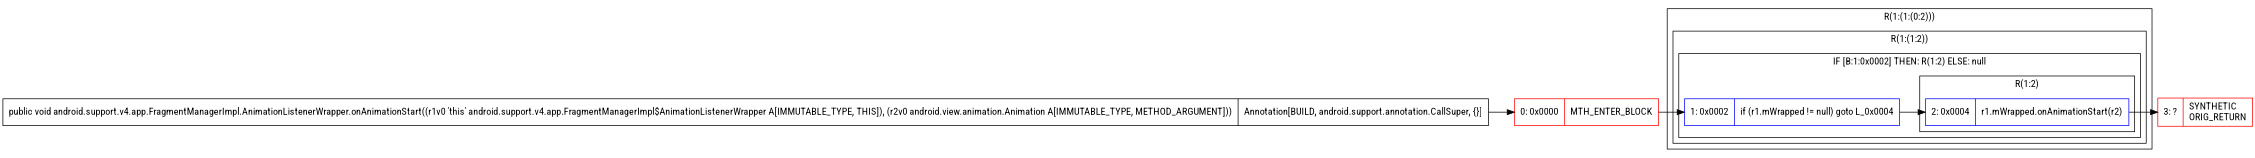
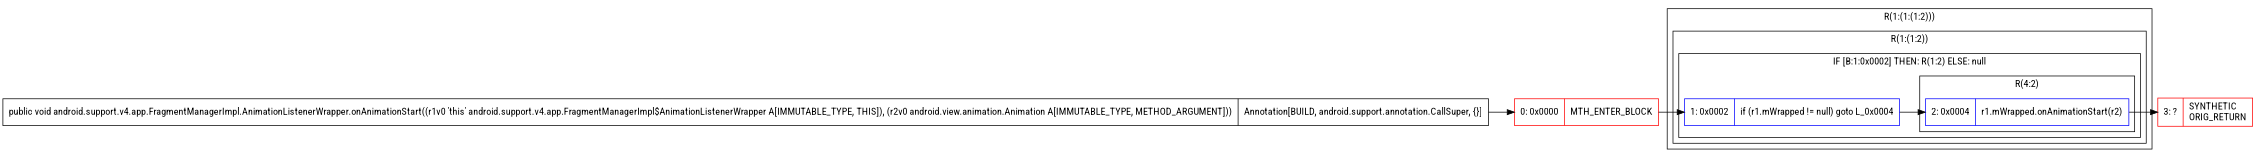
(1910, 17) -> (1910, 17)
(2027, 84) -> (2027, 84)
